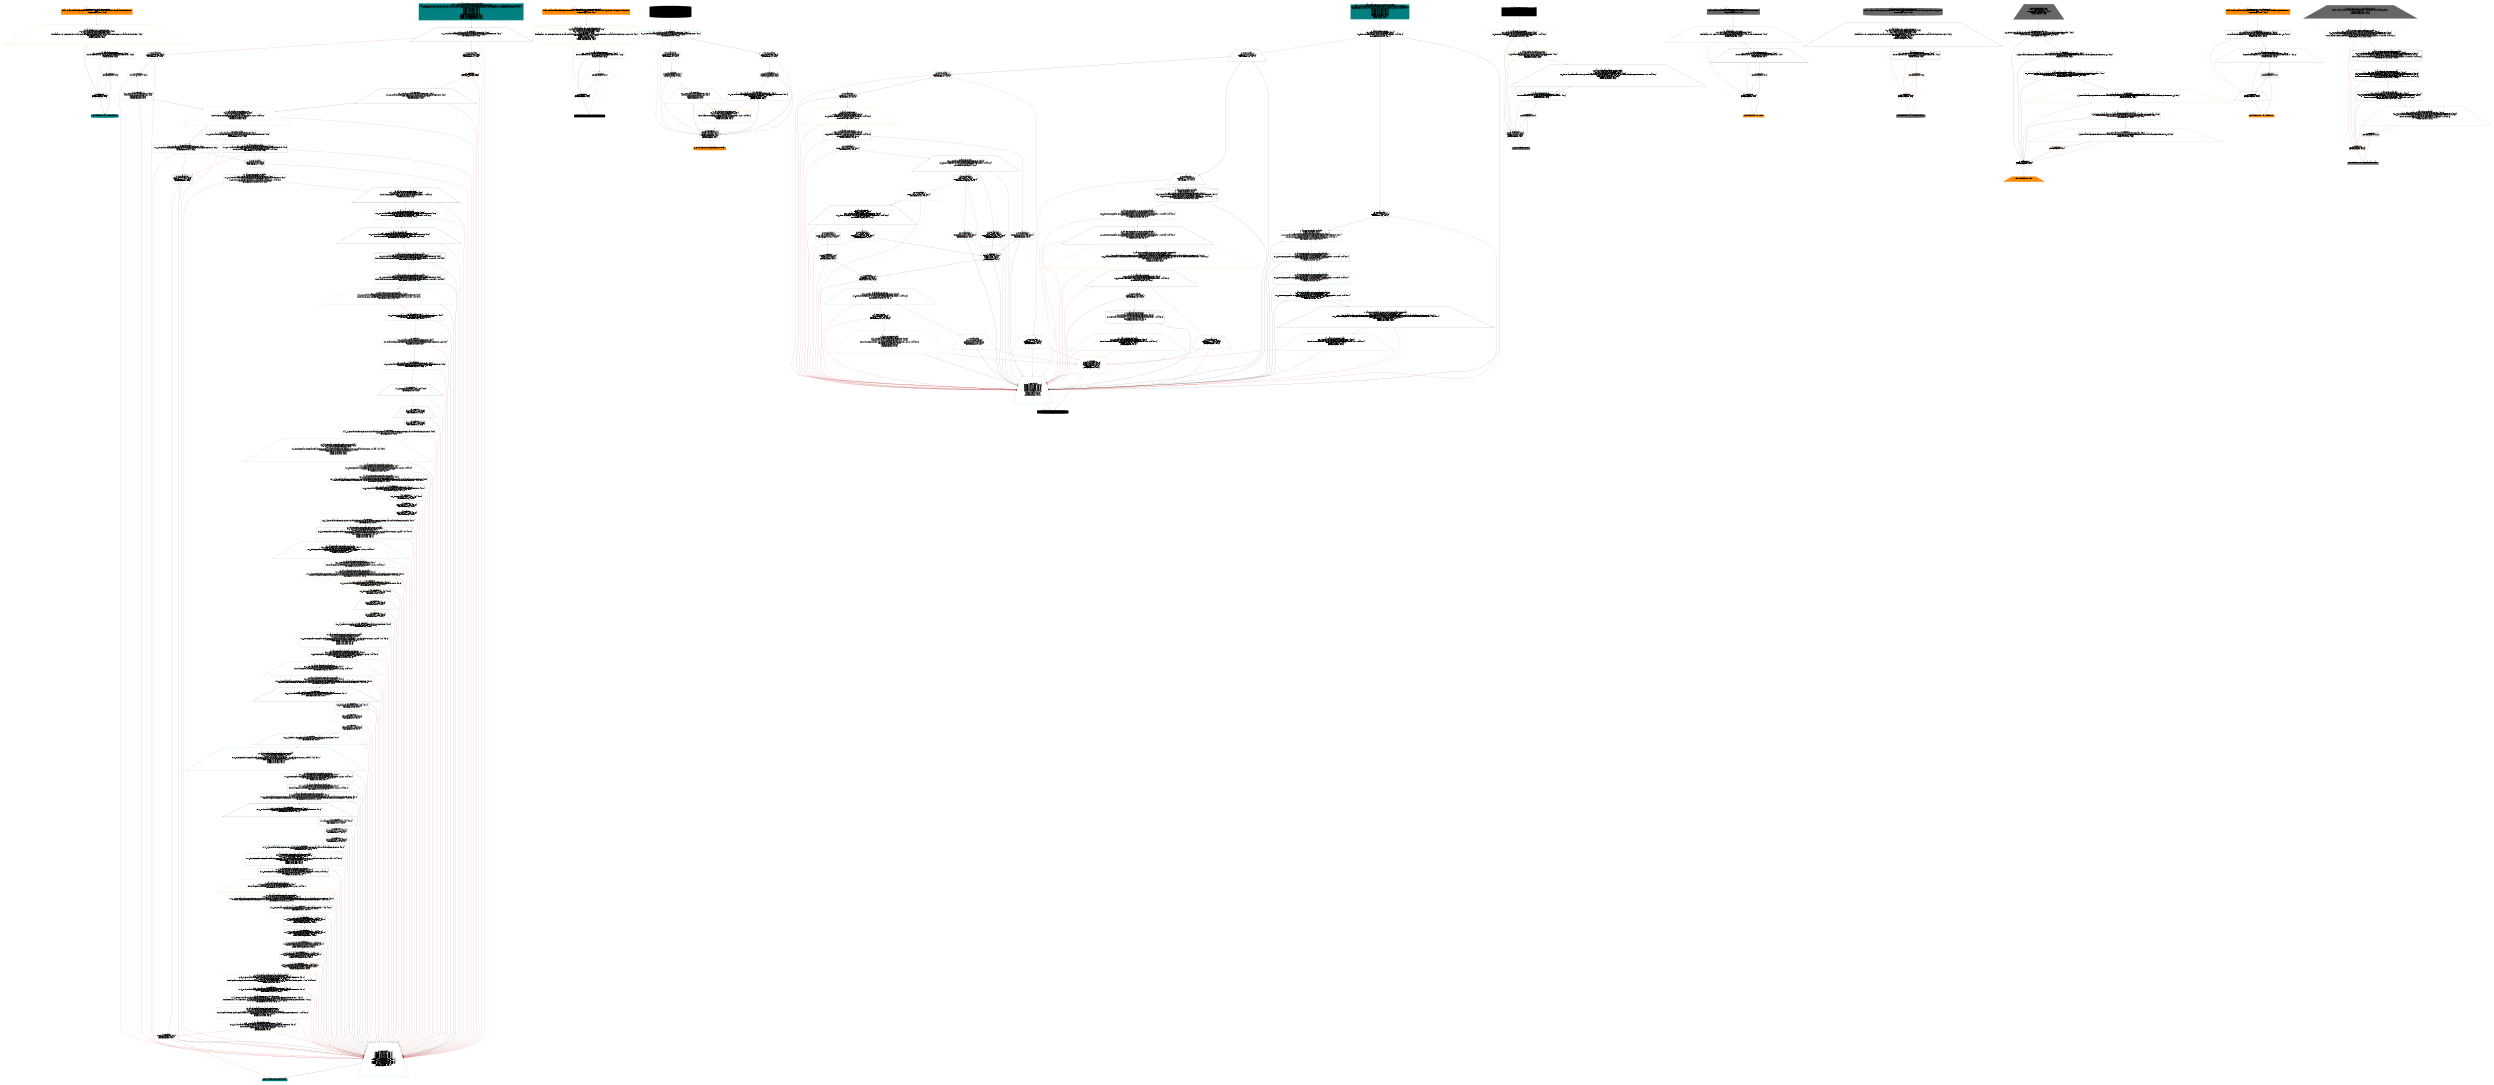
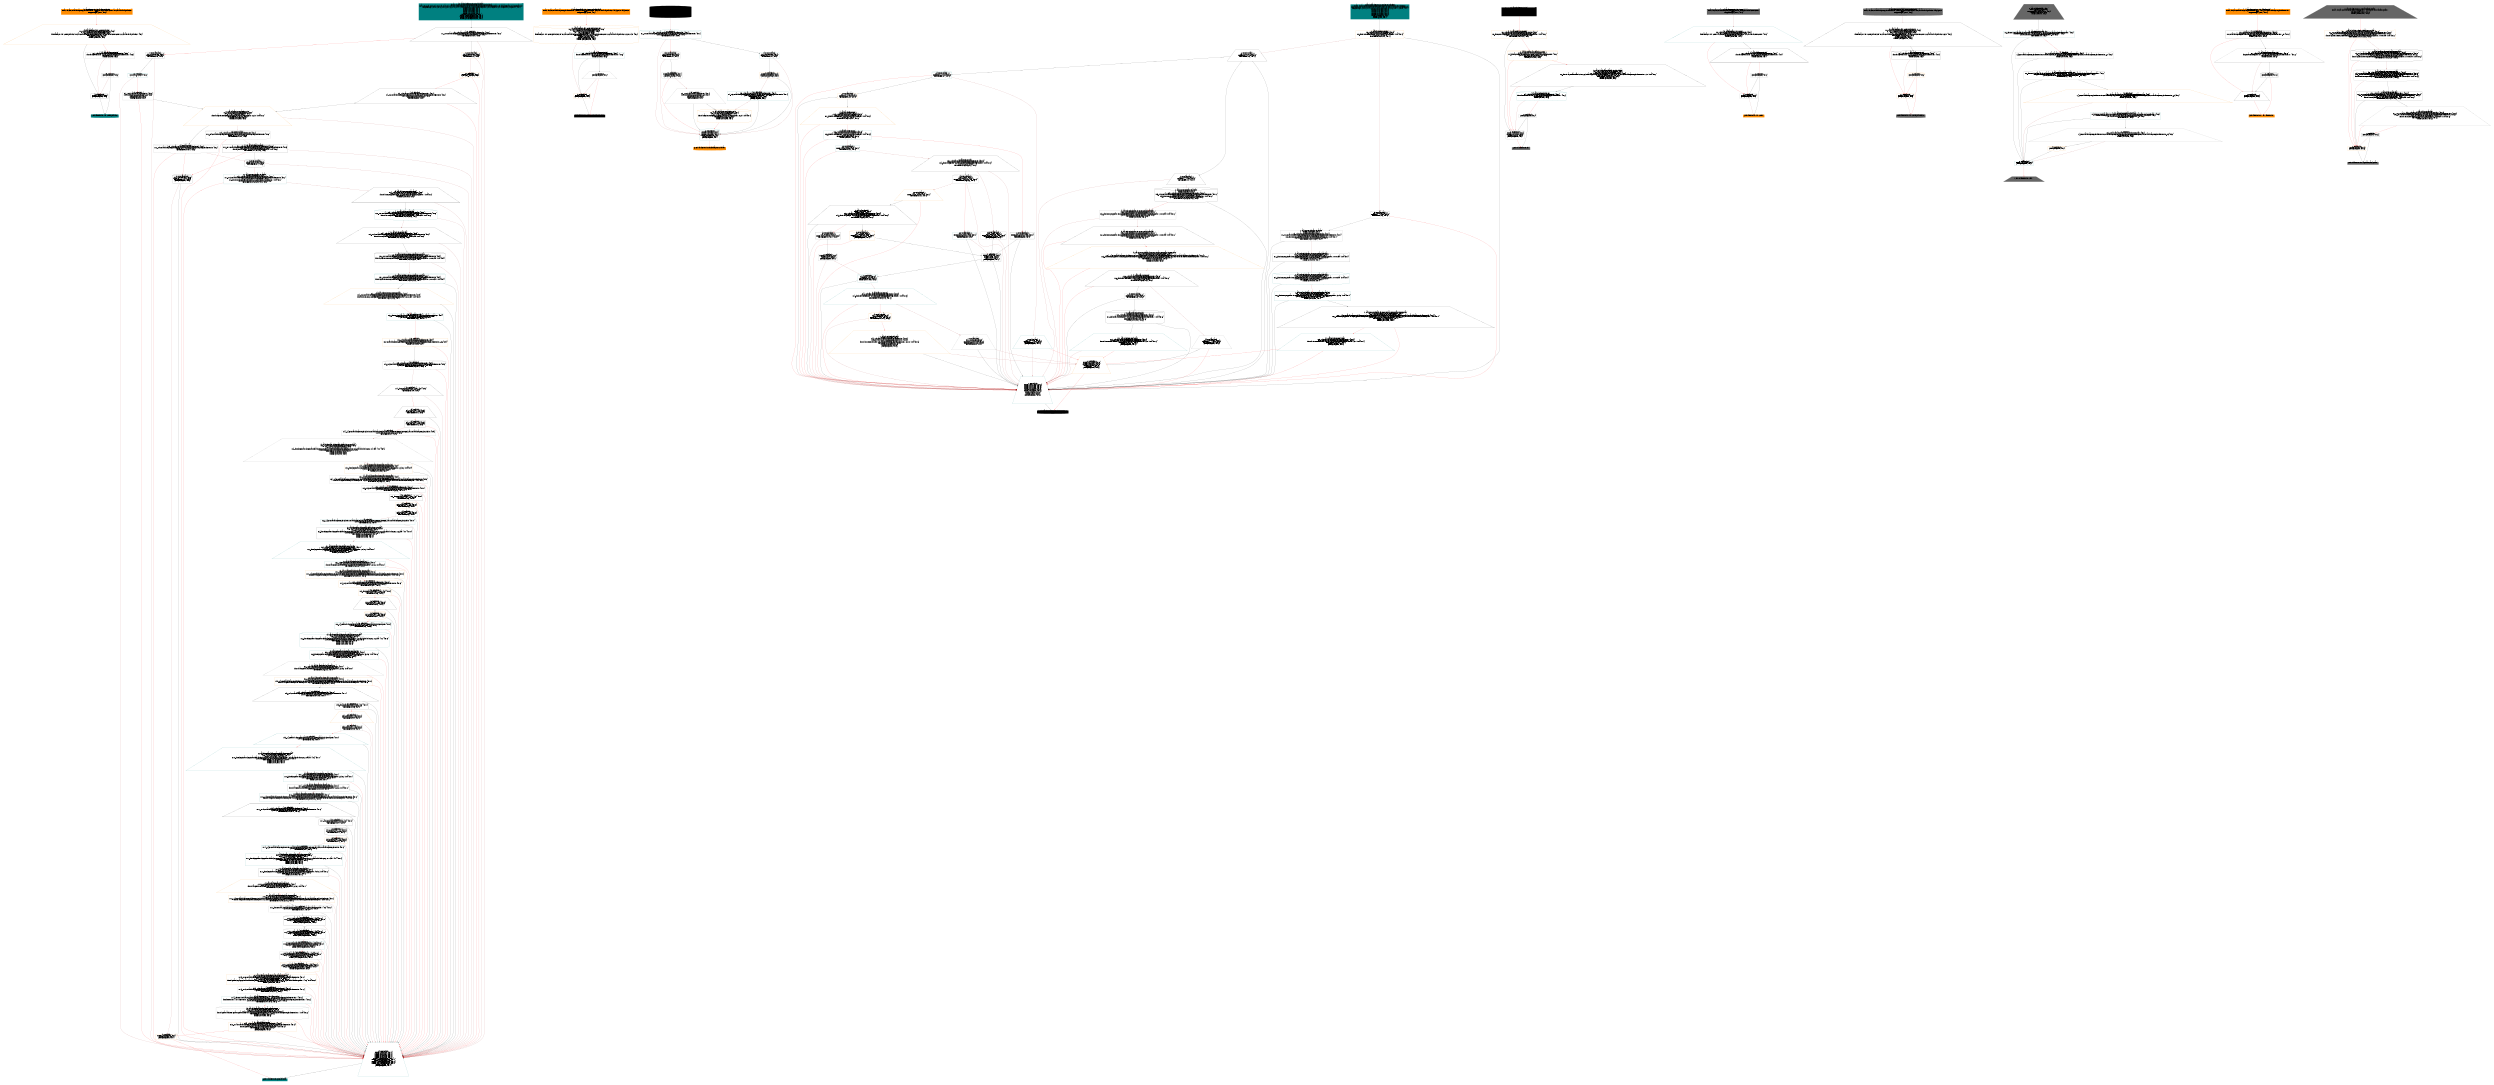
(2024, 179) -> (2024, 179)
